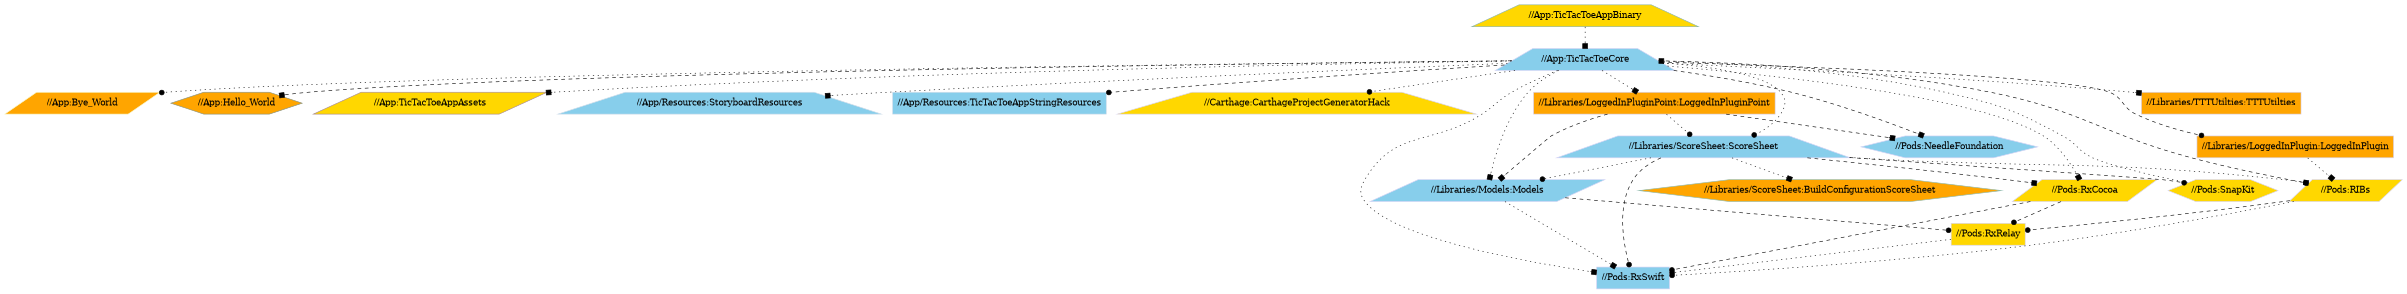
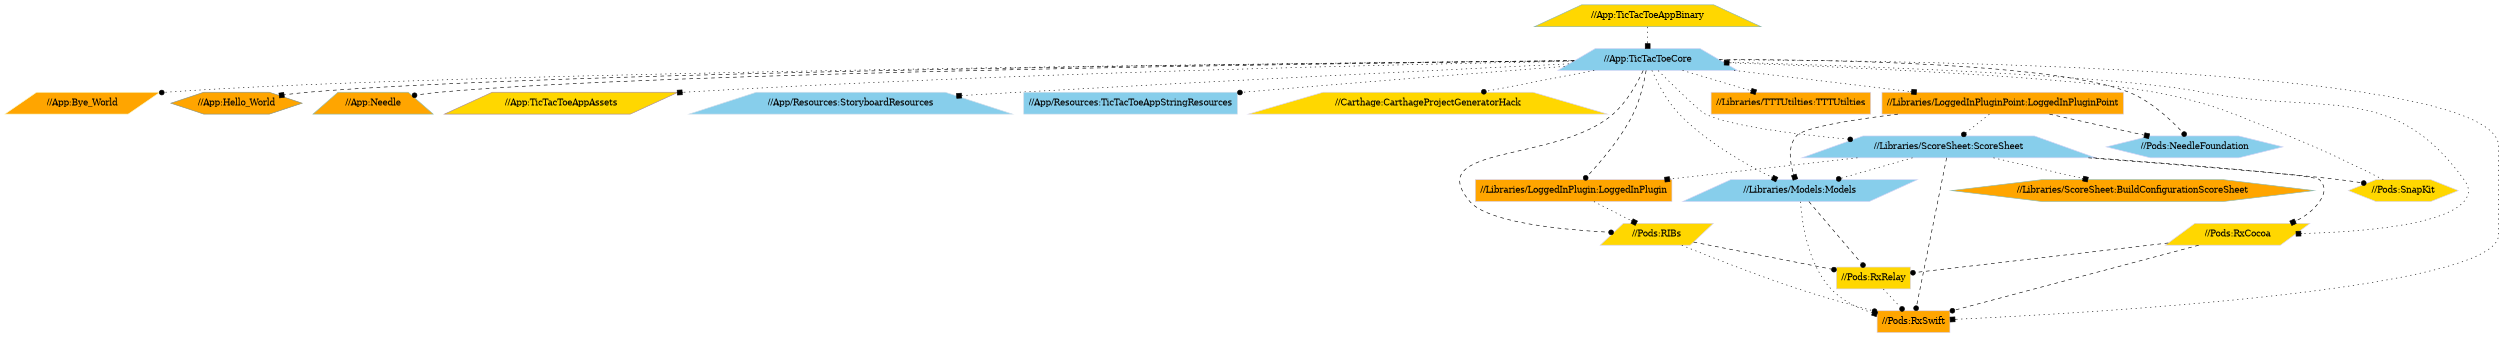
(1308, 78) -> (1404, 79)
(1798, 94) -> (1983, 68)
none -> (373, 103)
(2076, 165) -> (1764, 168)
(1633, 278) -> (1914, 322)
